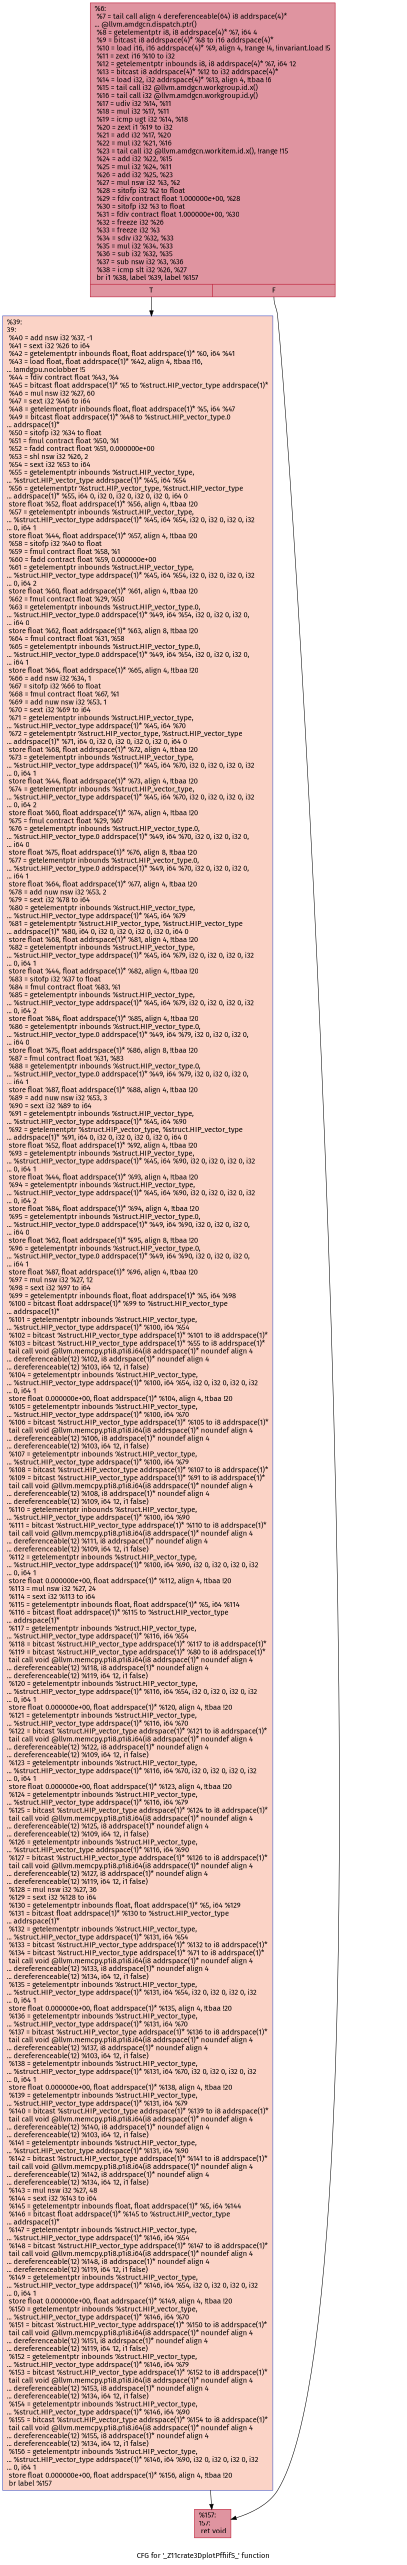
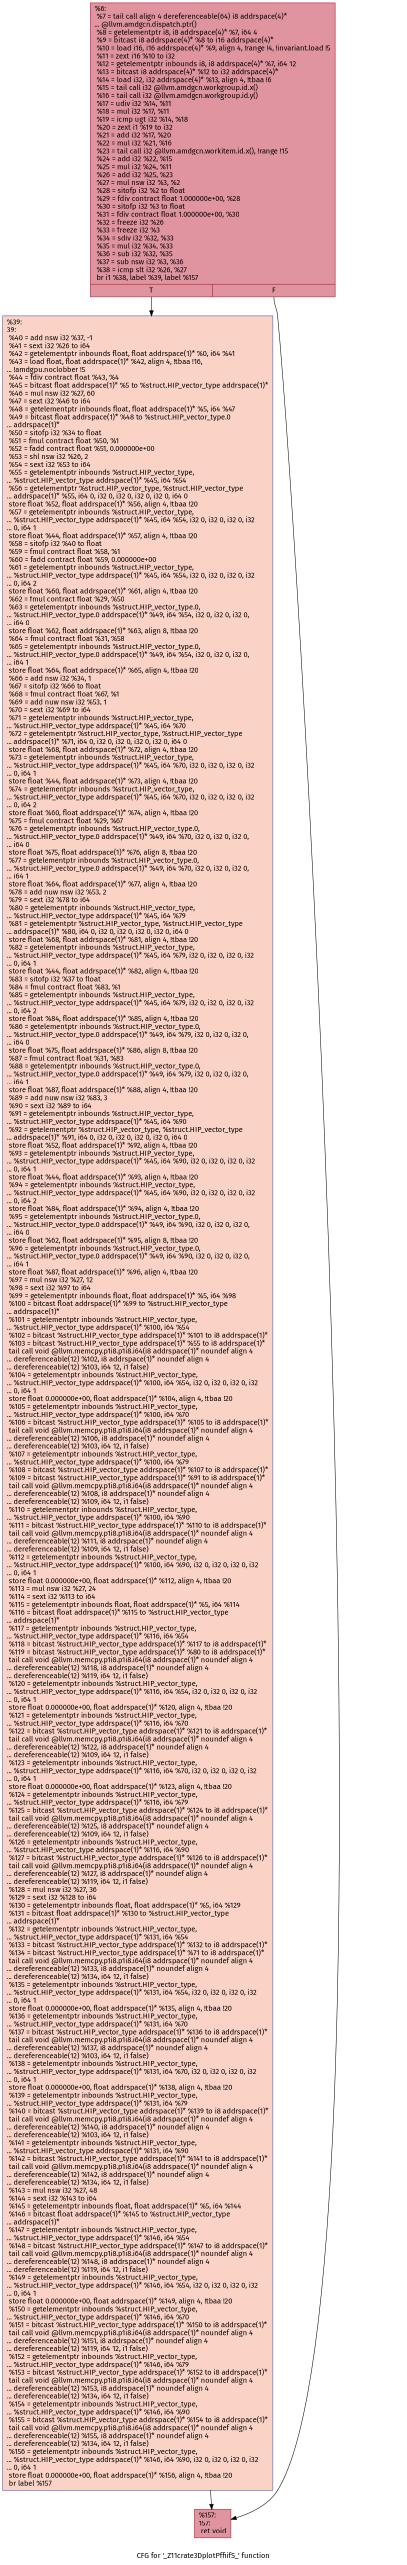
(57, 1098) -> (57, 1098)
